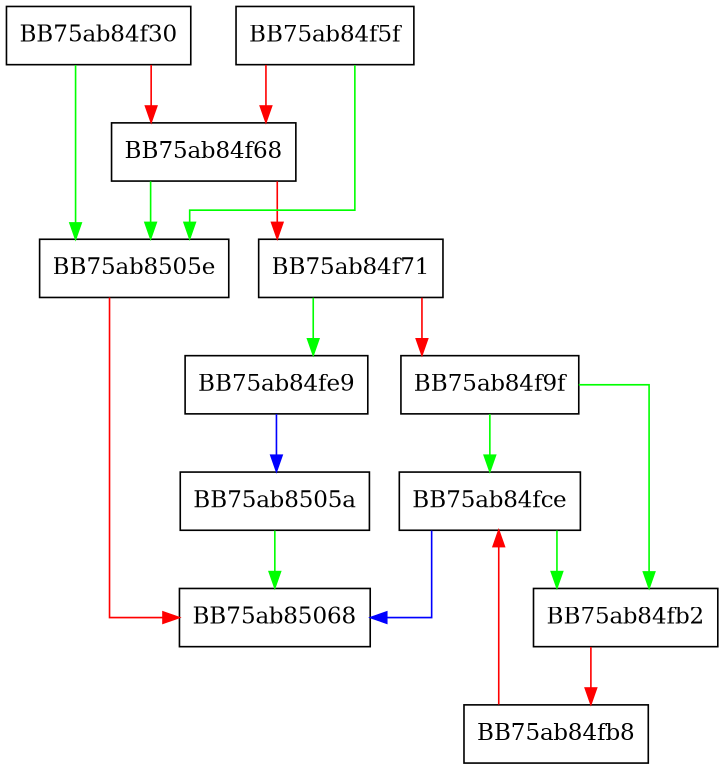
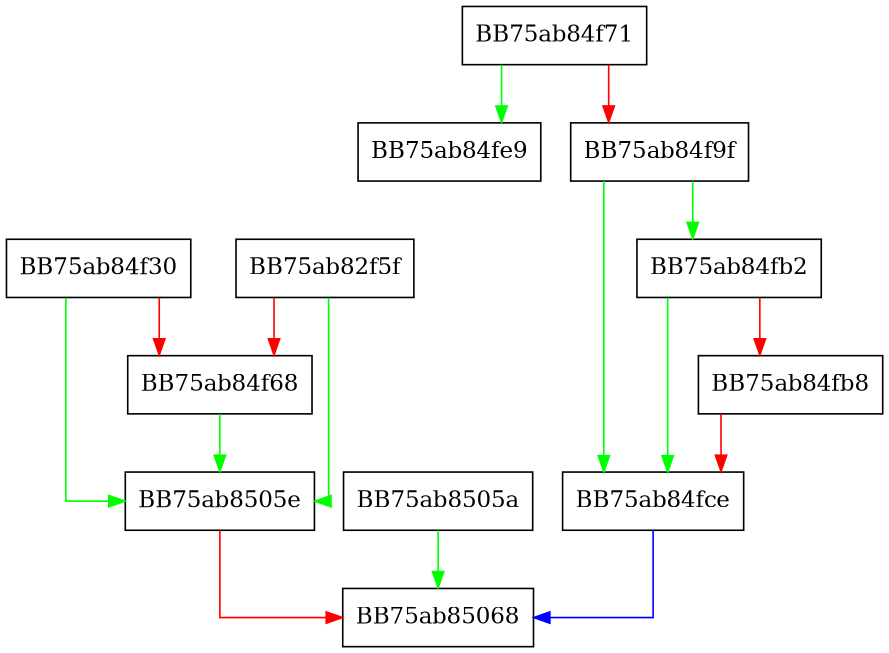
(325, 36) -> (325, 268)
(277, 200) -> none
(276, 435) -> none
(557, 551) -> (668, 377)
